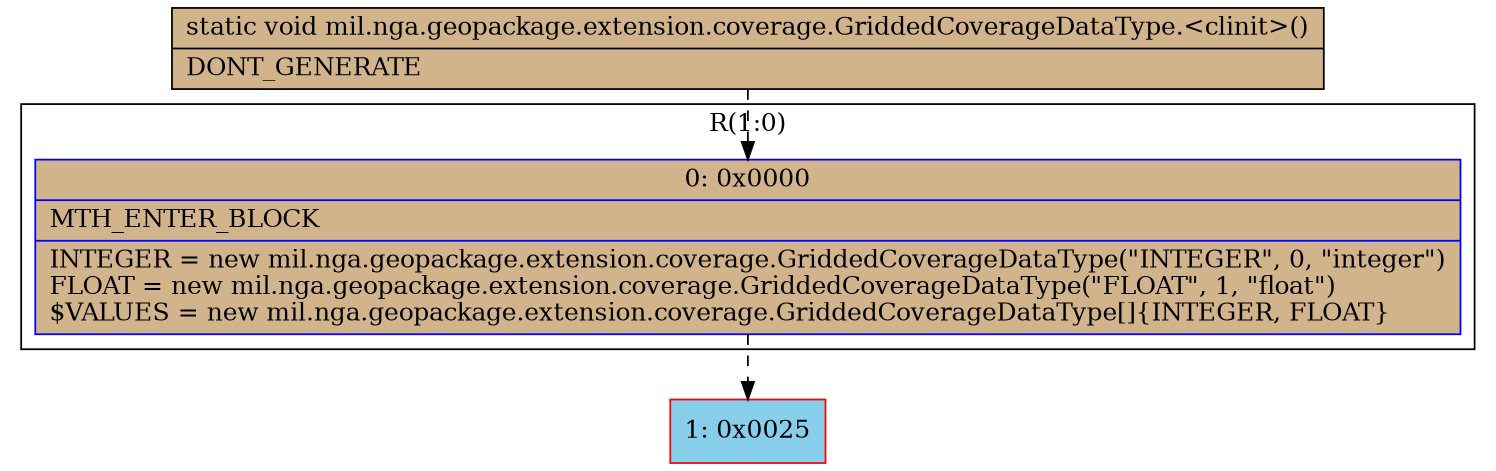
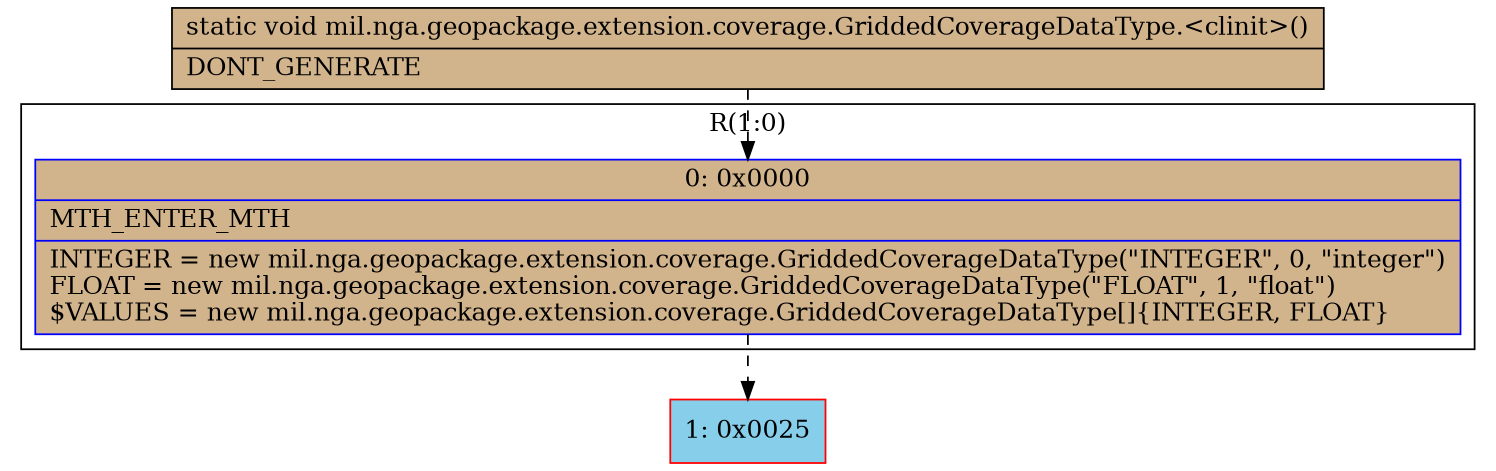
(185, 220) -> (170, 220)
